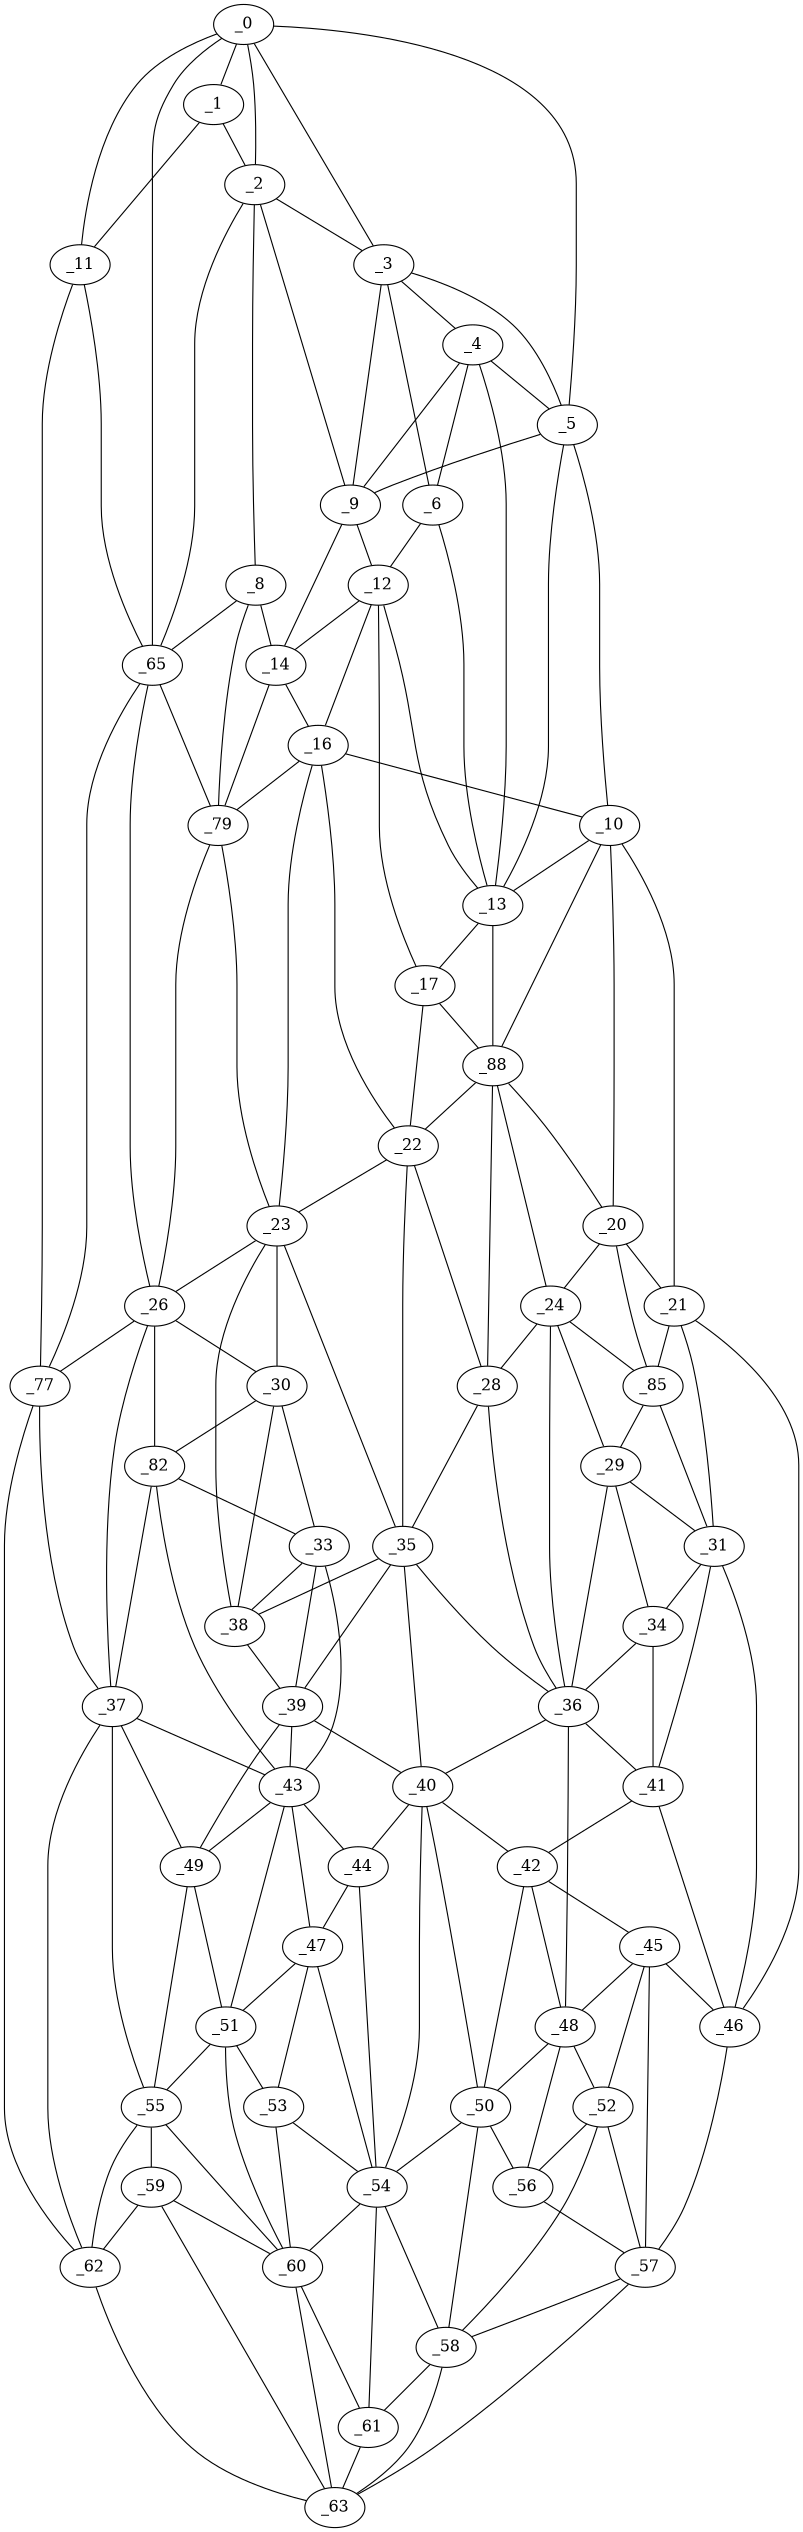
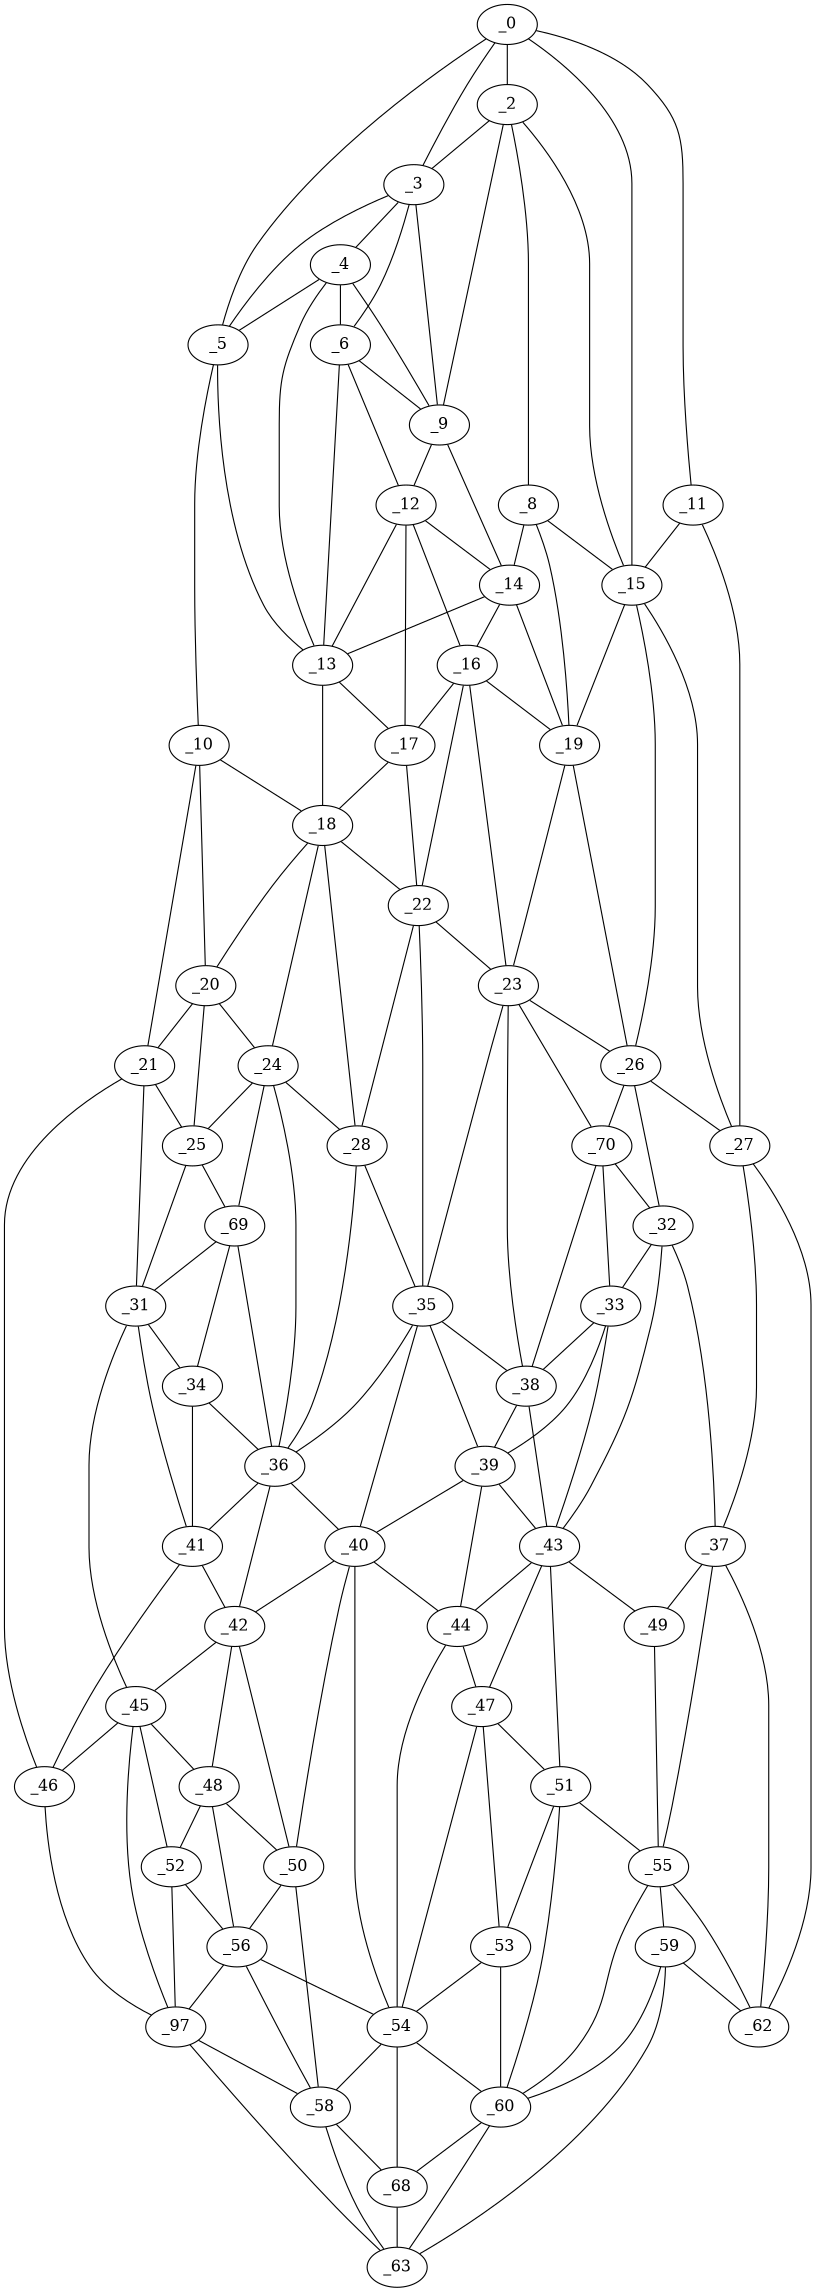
(214, 105) -> none
(457, 462) -> (390, 385)
(152, 665) -> (632, 585)
(458, 784) -> (436, 705)
(218, 825) -> (570, 745)
(551, 866) -> (416, 625)
(493, 1066) -> (323, 825)
(40, 1386) -> (740, 1146)
(277, 1386) -> (602, 1146)
(653, 1386) -> (192, 1146)
(155, 1466) -> (663, 1226)
(611, 1466) -> (235, 1226)
(109, 1504) -> none
(201, 1747) -> (538, 1466)
(237, 1785) -> (471, 1546)
(756, 1785) -> (89, 1506)
(568, 1867) -> (255, 1546)
(208, 1947) -> none
(429, 2147) -> (317, 1987)
(543, 2237) -> (278, 2027)
(645, 2267) -> (176, 2027)
(170, 2426) -> none
(368, 2427) -> (397, 2187)
